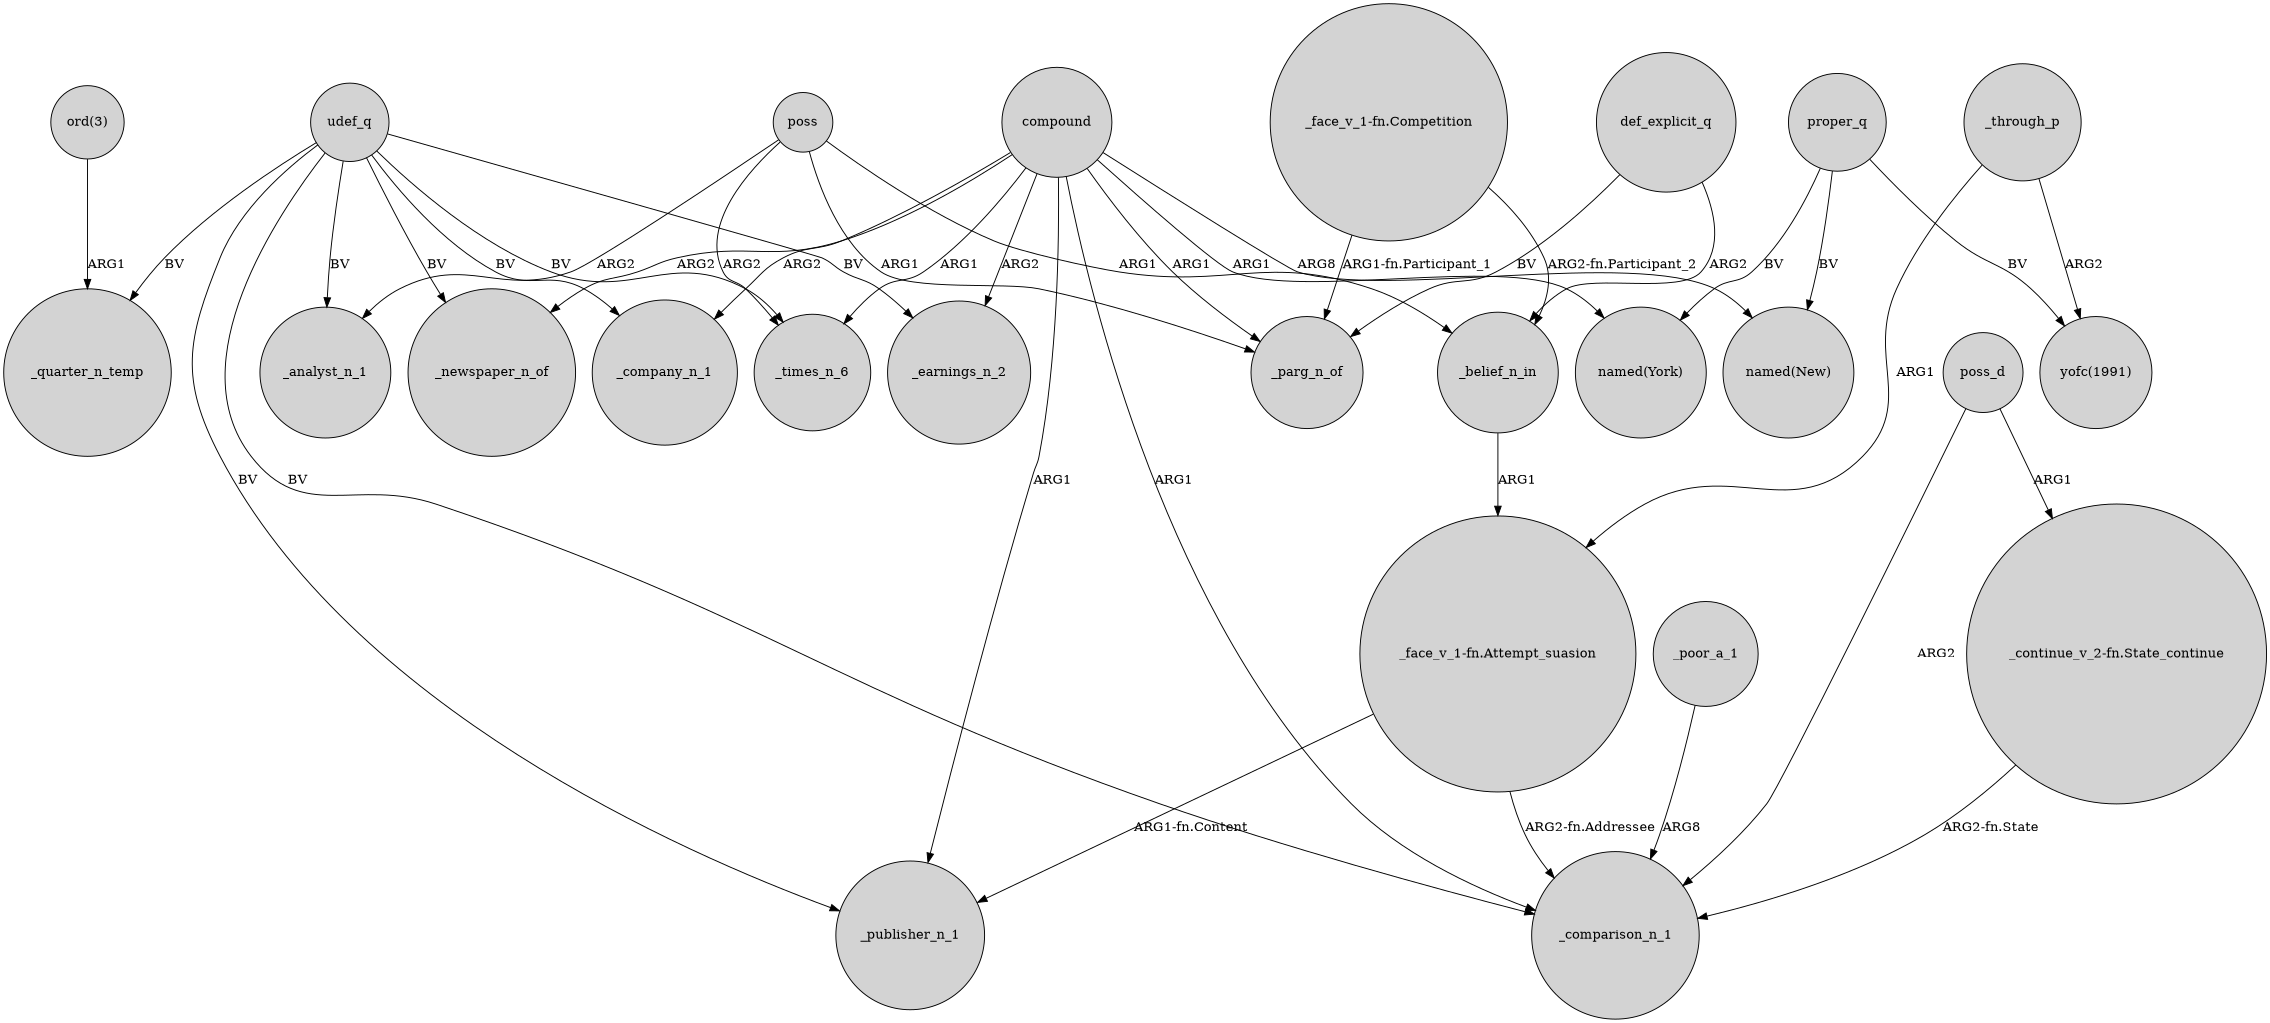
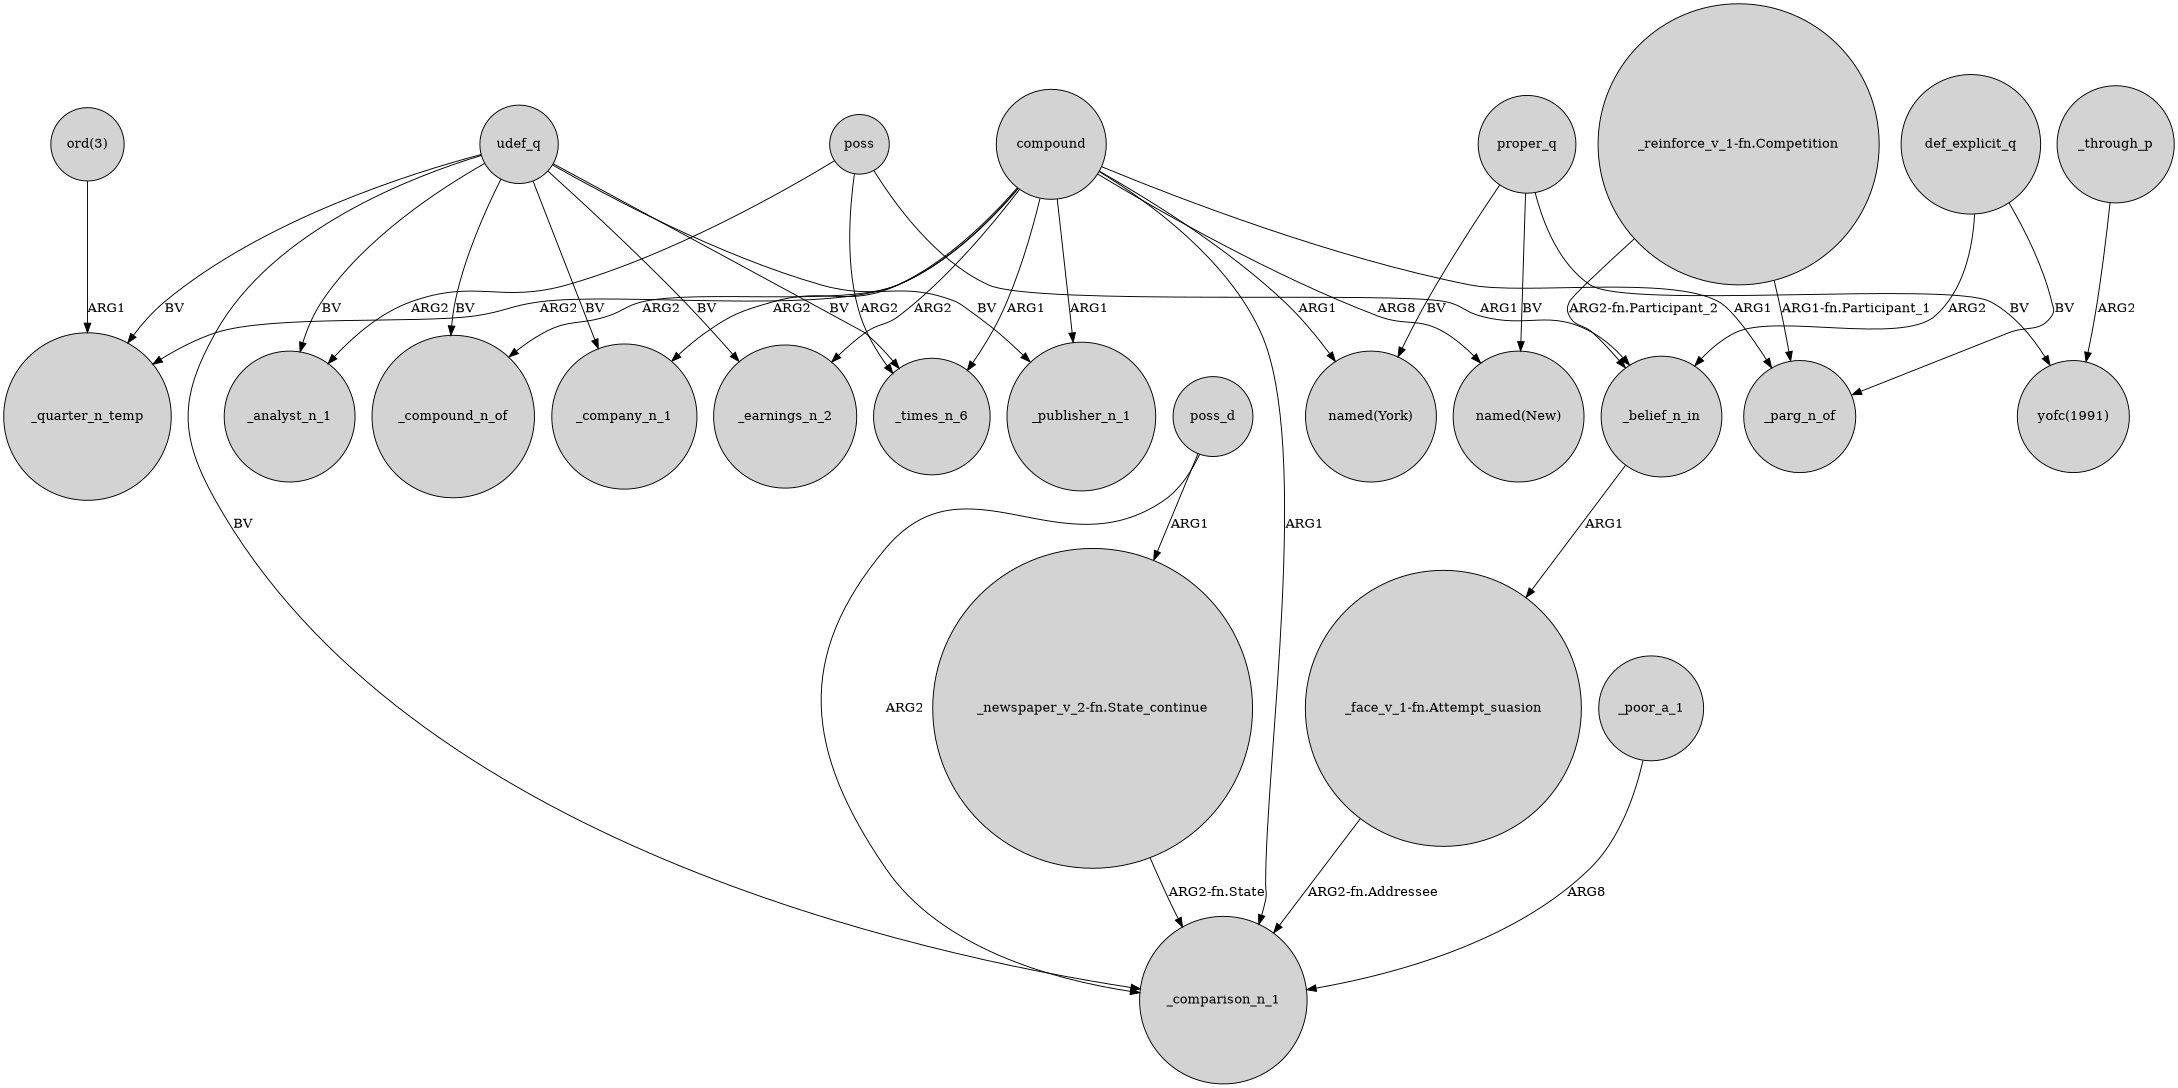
(1389, 122) -> (1739, 144)
(982, 286) -> none
none -> (604, 299)
(492, 373) -> (453, 417)
(1873, 443) -> none
(2117, 654) -> (1093, 708)
(1189, 802) -> none
